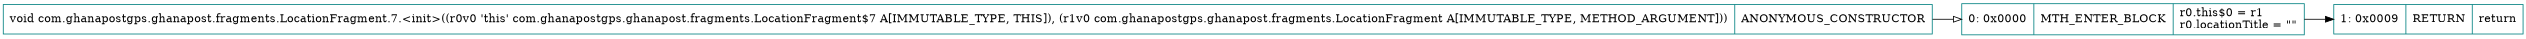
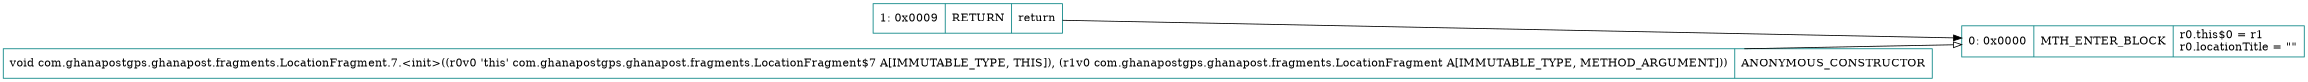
(2315, 19) -> (1508, 29)
